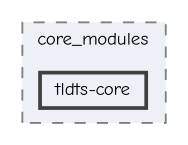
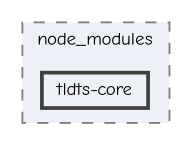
(94, 40) -> (96, 40)
